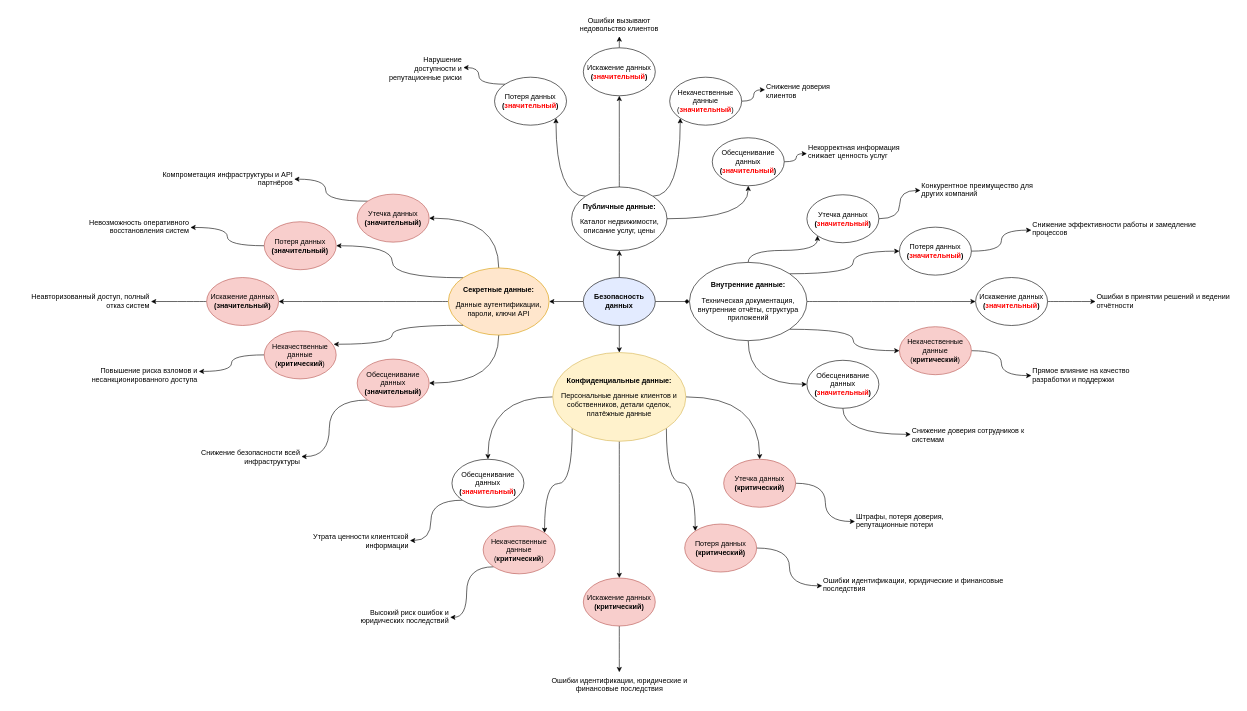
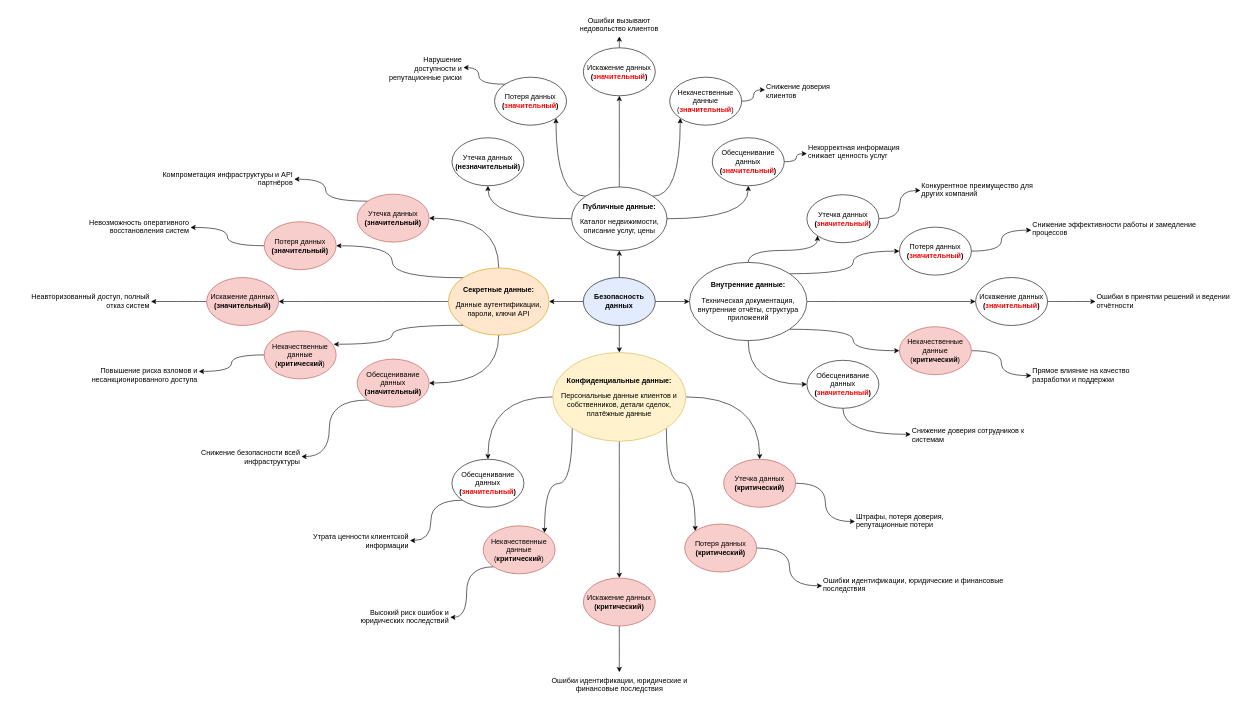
none -> (488, 162)
none -> (524, 215)
(683, 302) -> (684, 302)
